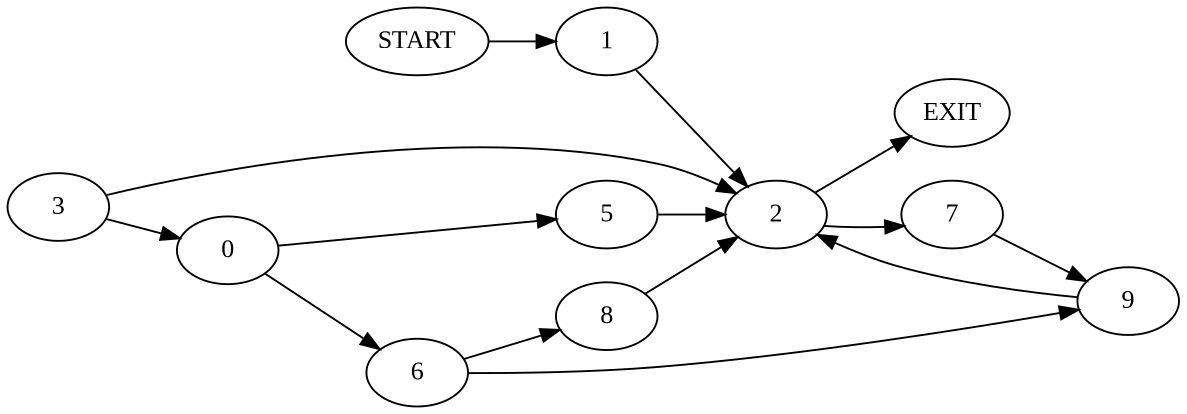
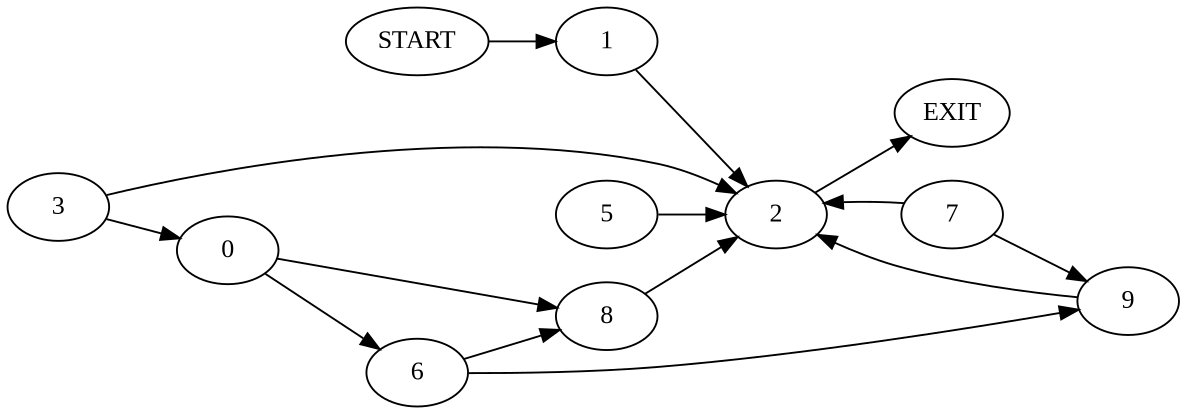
(855, 227) -> (874, 202)
(408, 233) -> (408, 282)
